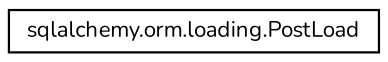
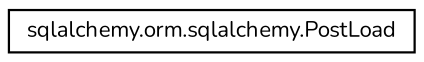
(194, 31) -> (212, 31)
